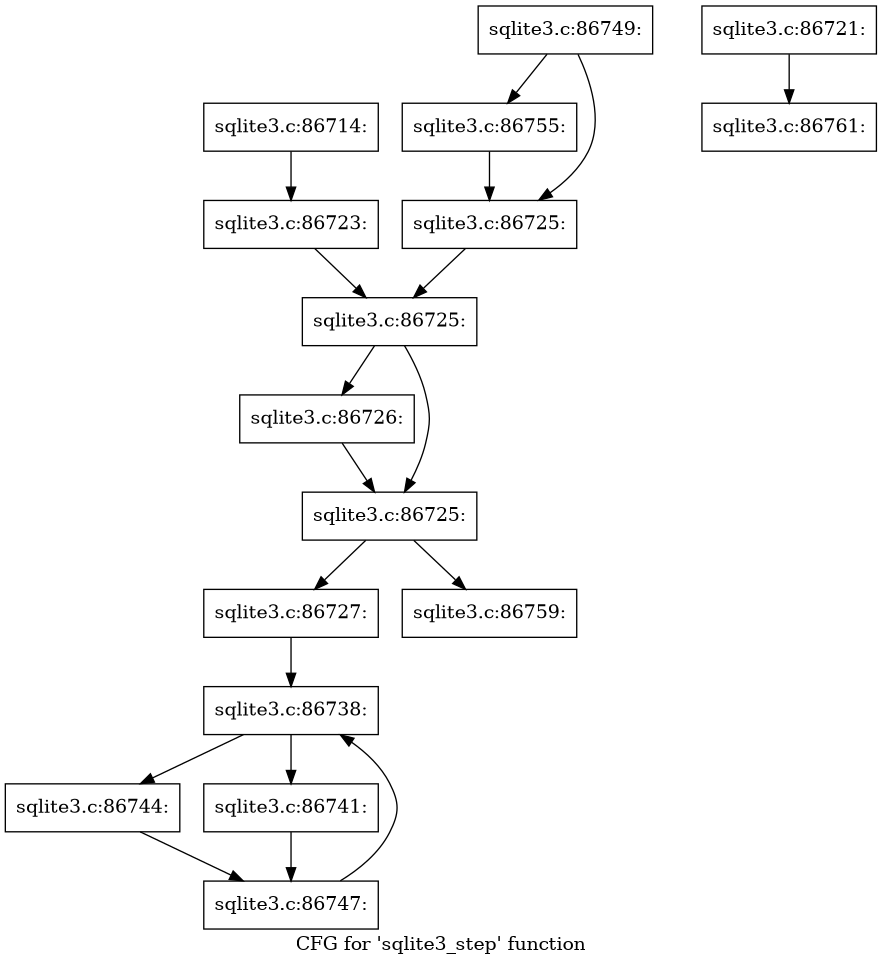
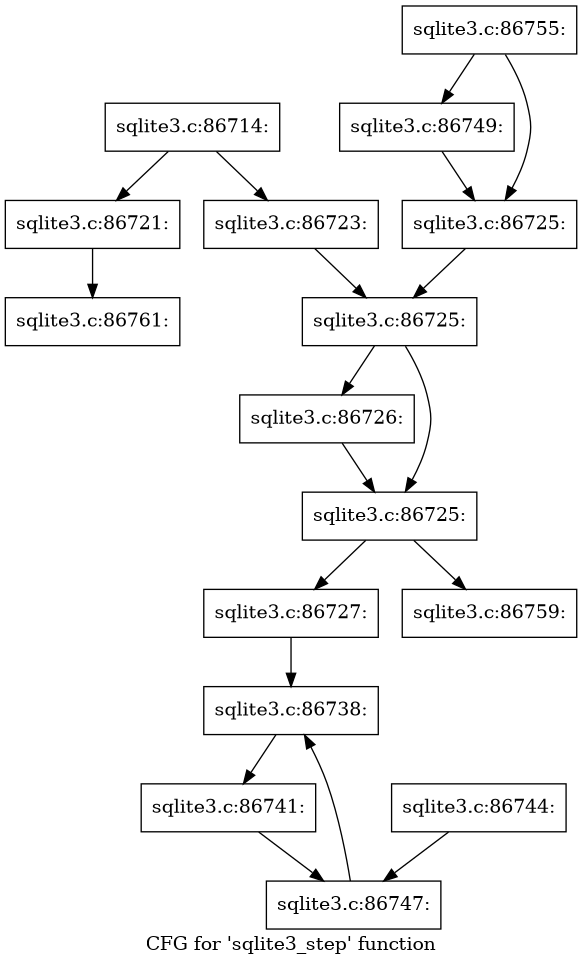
(532, 73) -> (462, 73)
none -> (147, 171)
(198, 756) -> none
